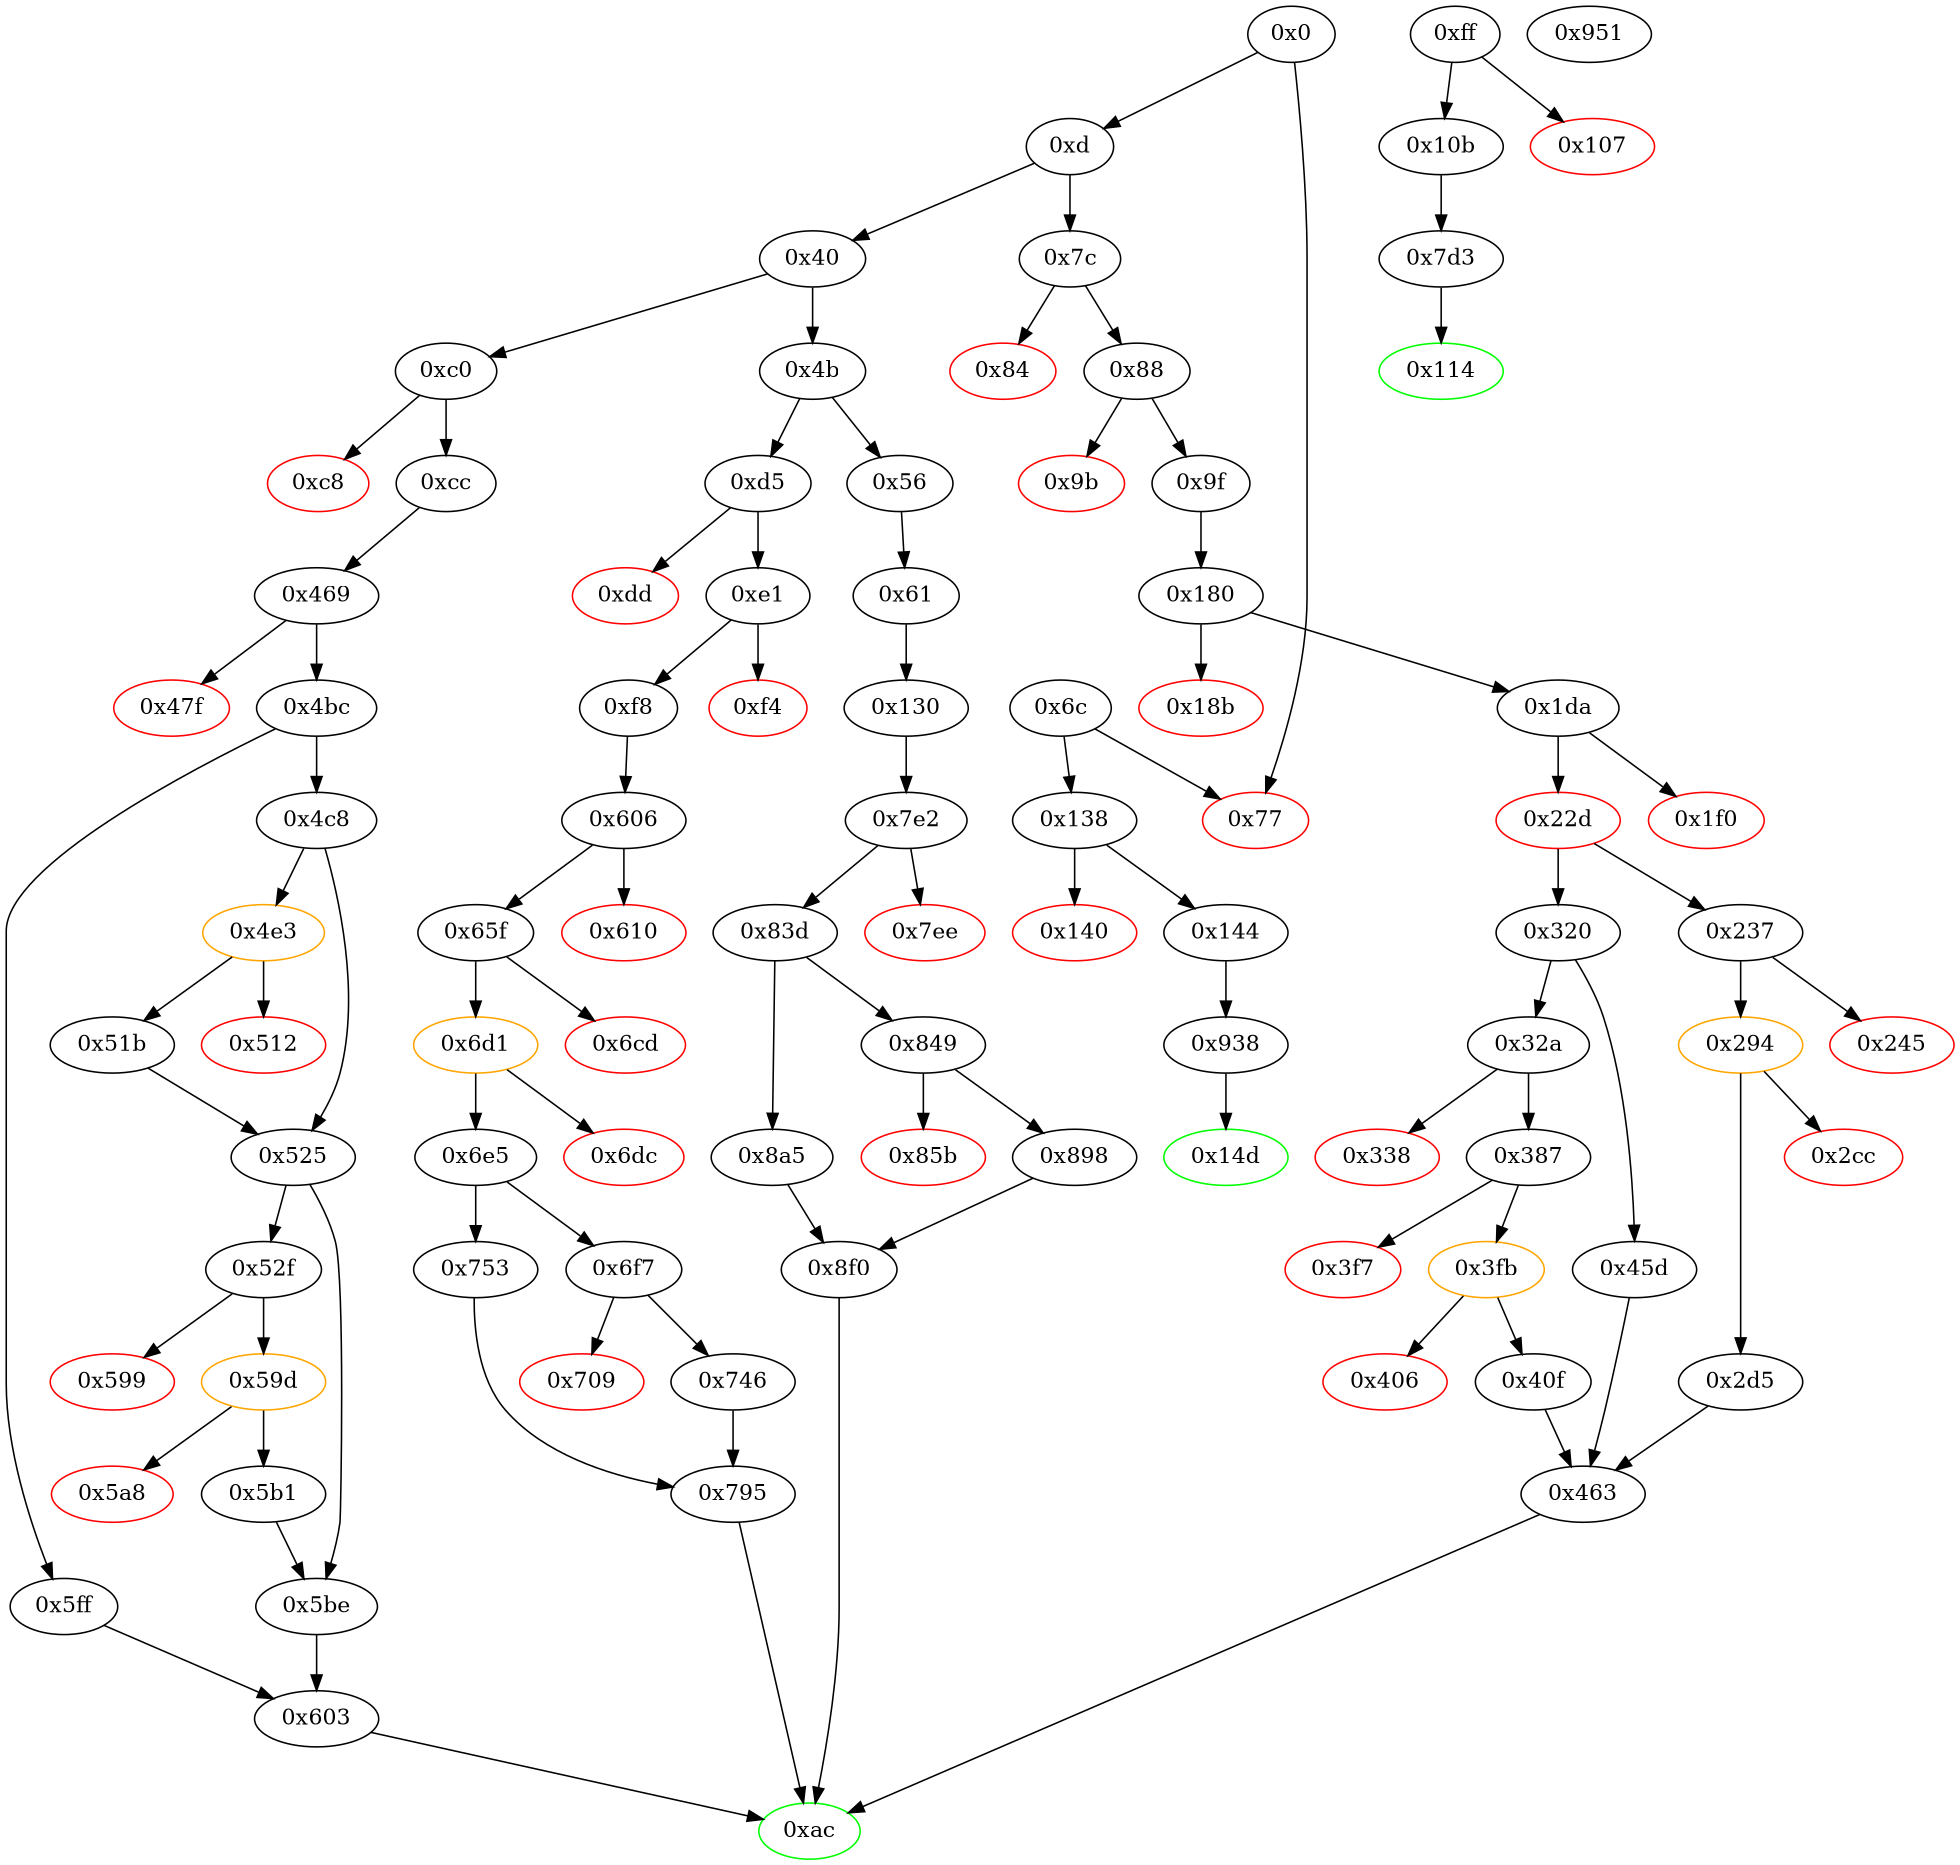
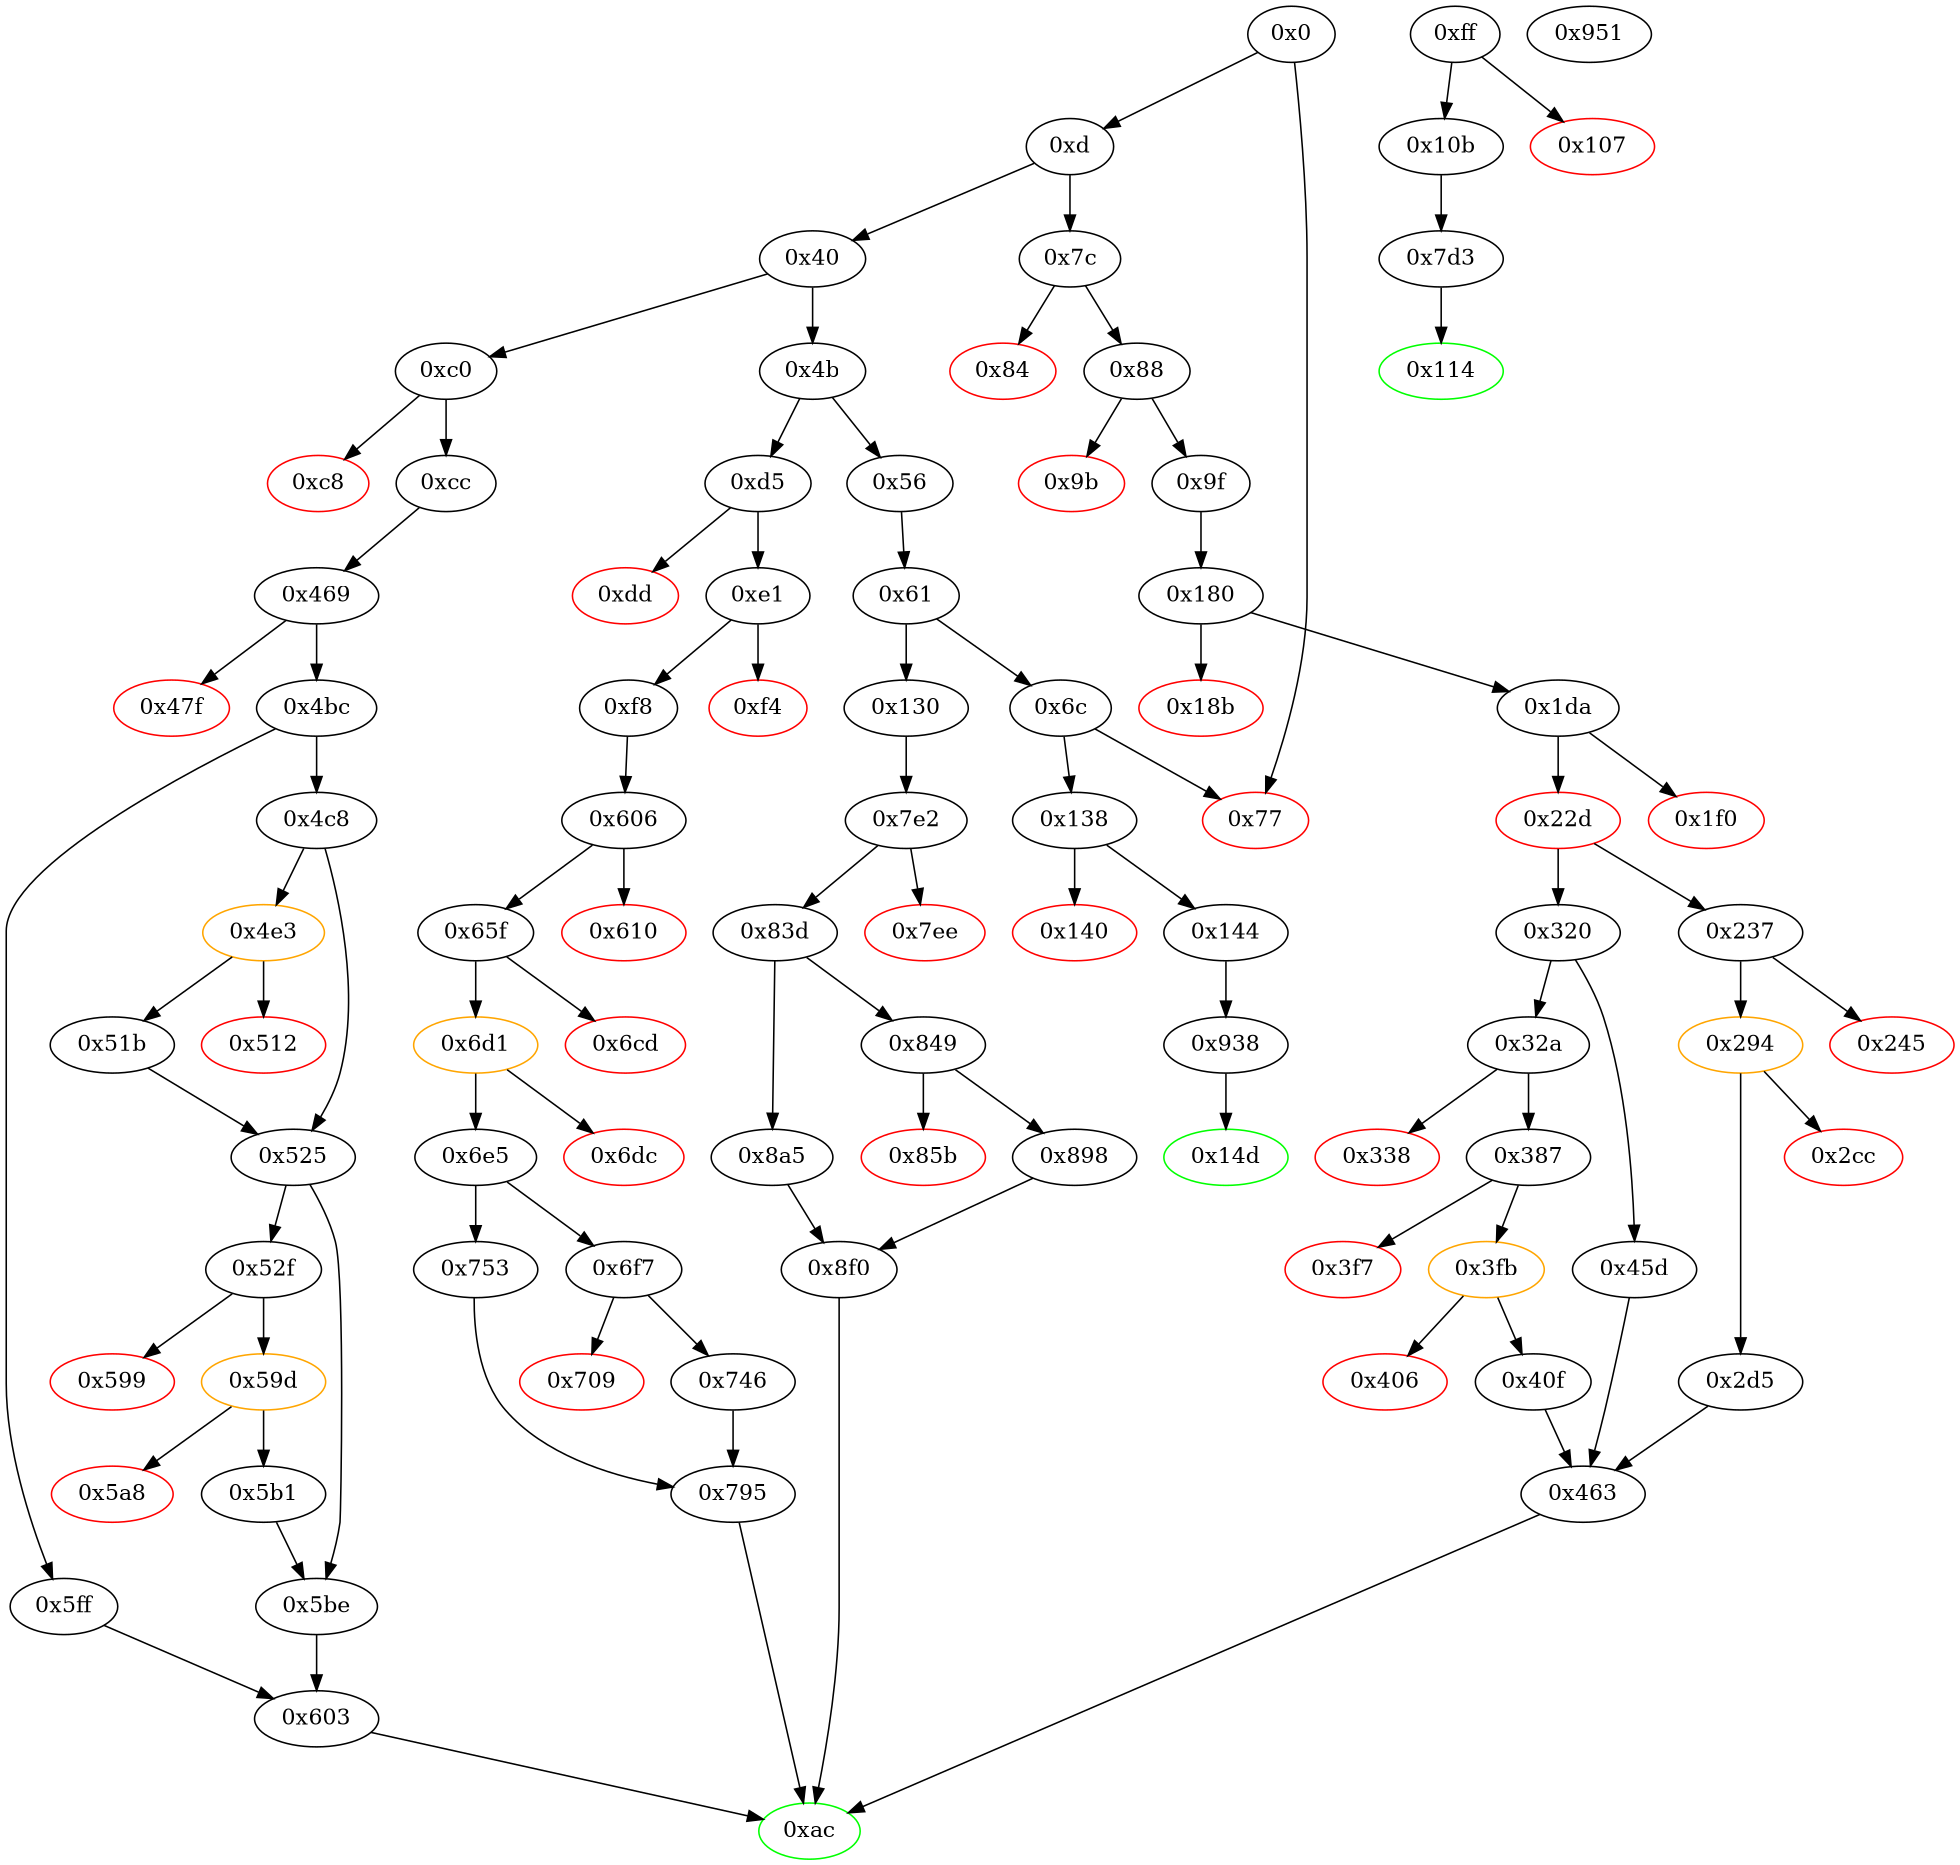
none -> (977, 648)
